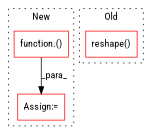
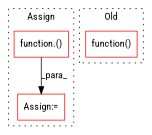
(41, 17) -> (41, 17)
(111, 44) -> (111, 44)
